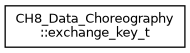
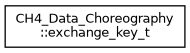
(95, 27) -> (95, 27)
